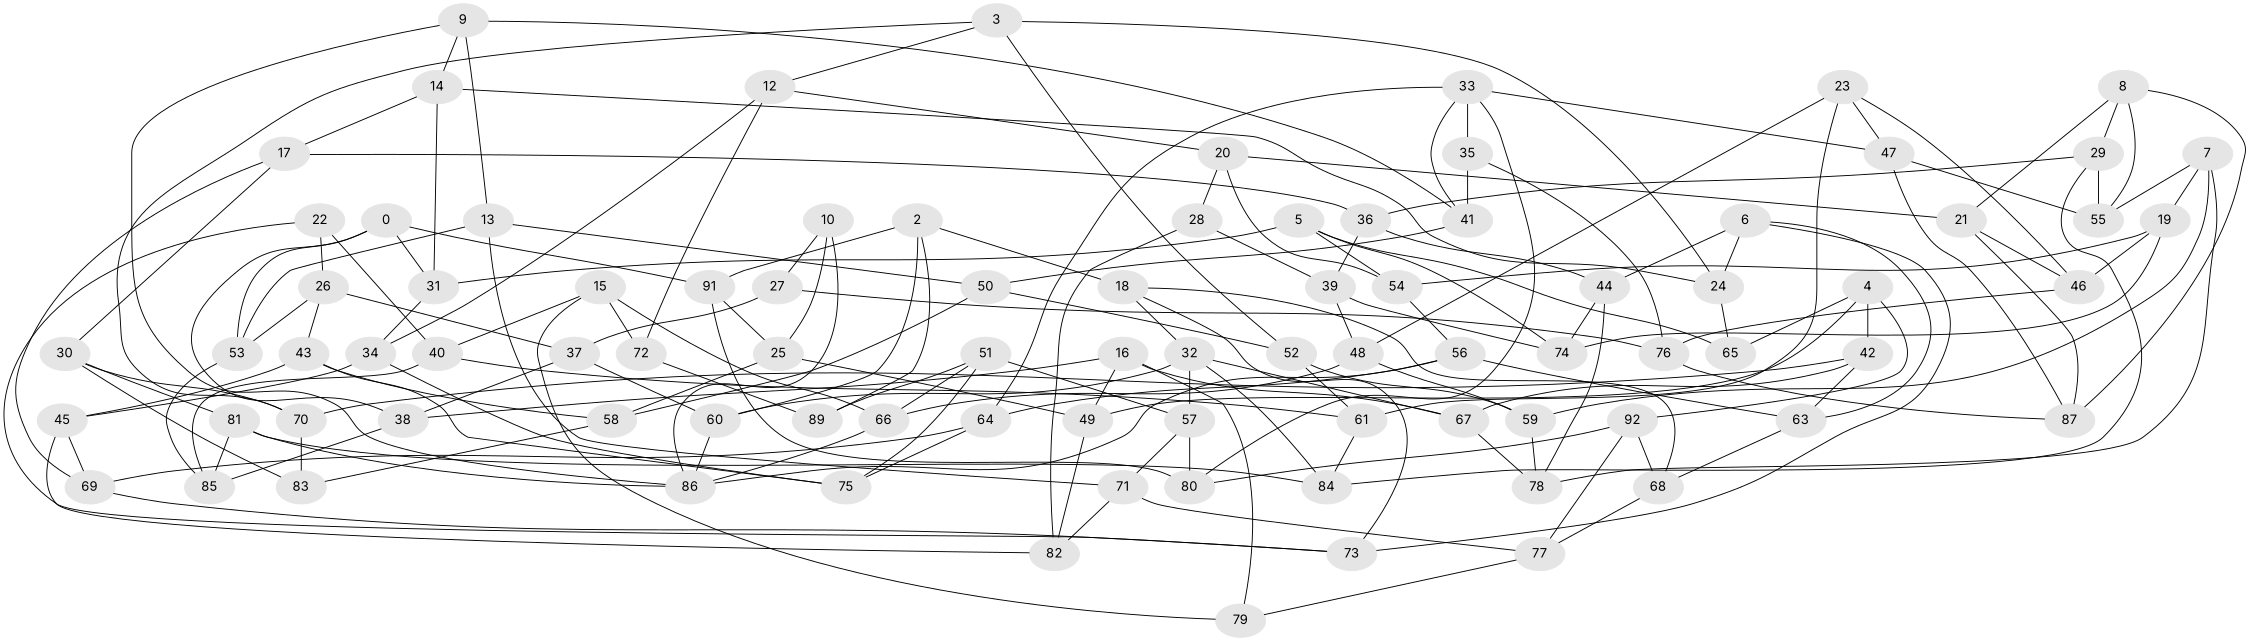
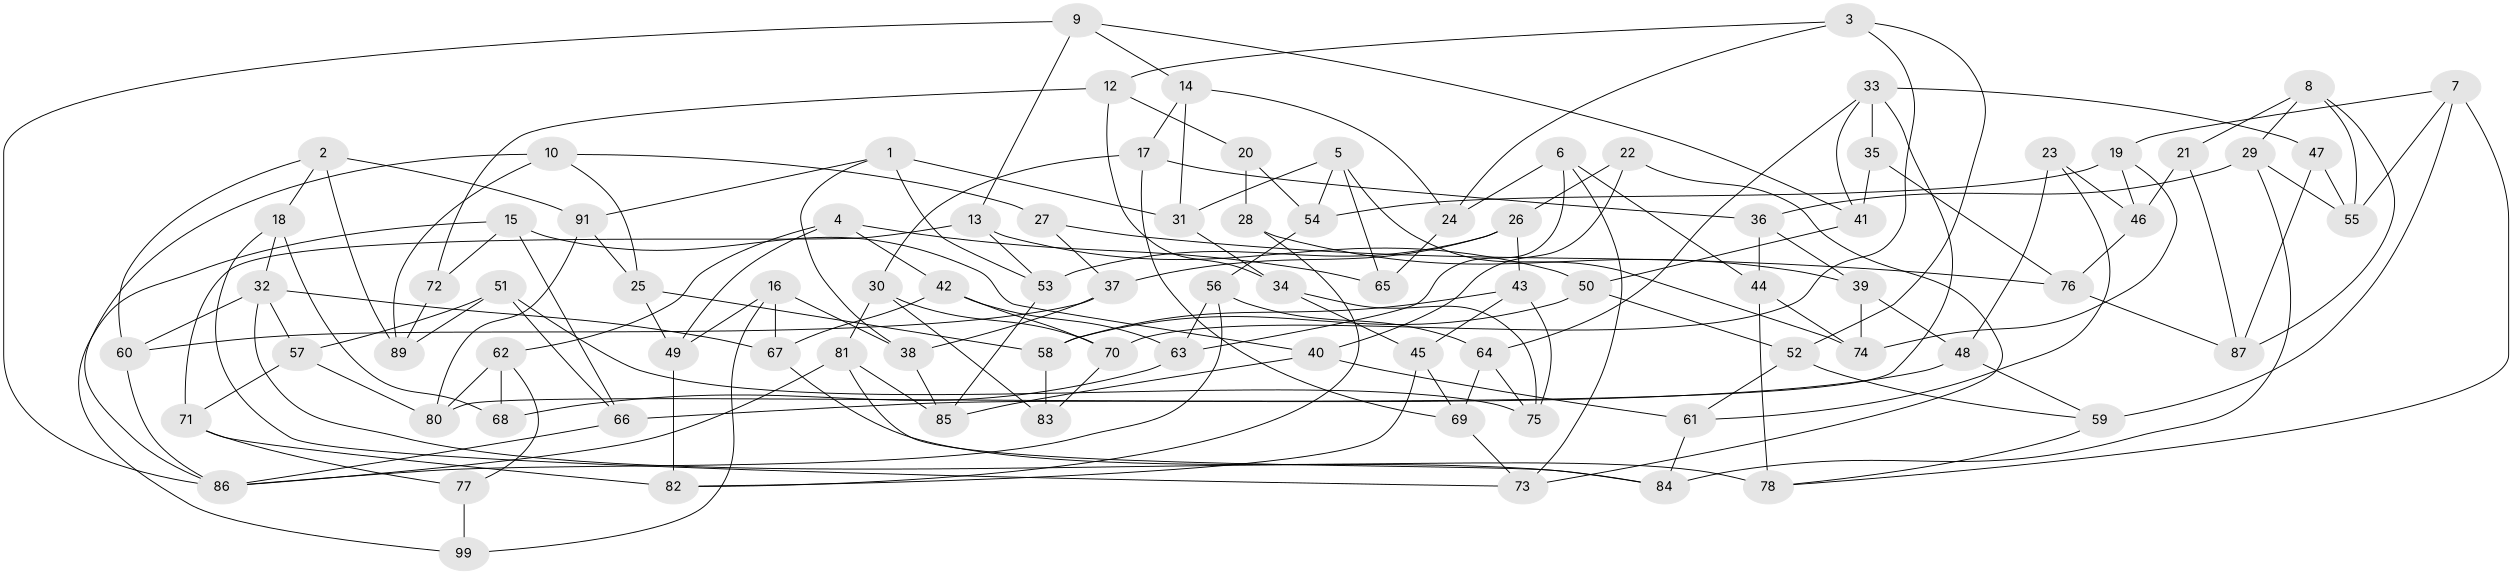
(1866, 120) -> none
(1627, 190) -> none
(387, 220) -> (890, 154)
none -> (427, 233)
(1632, 421) -> (501, 354)
(1611, 514) -> none
(1241, 621) -> (464, 554)
